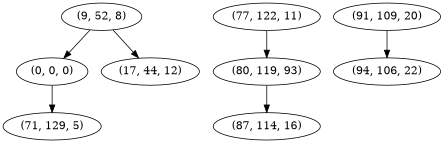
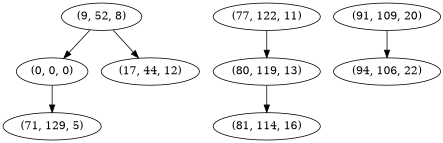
(267, 72) -> (267, 72)
(267, 126) -> (267, 126)
